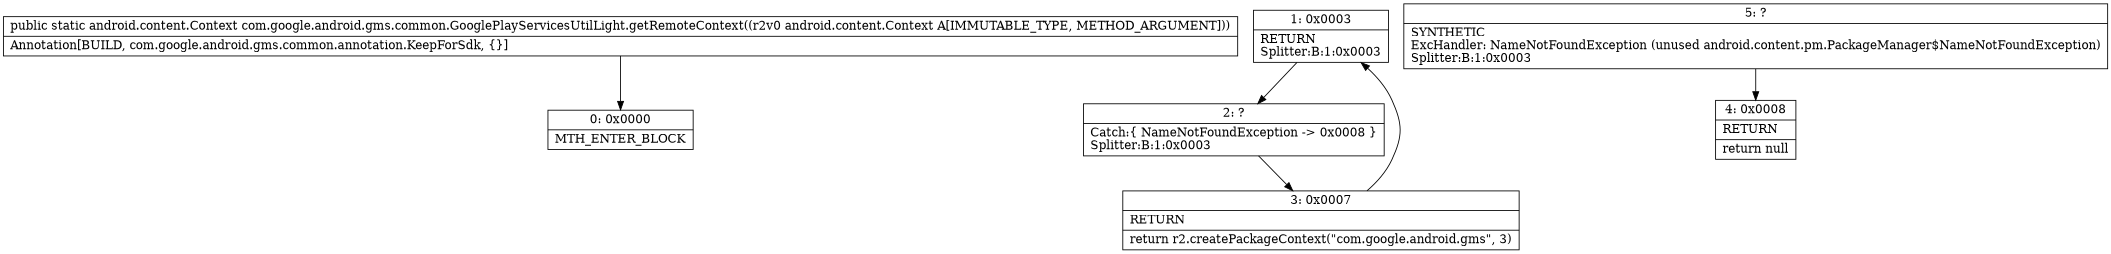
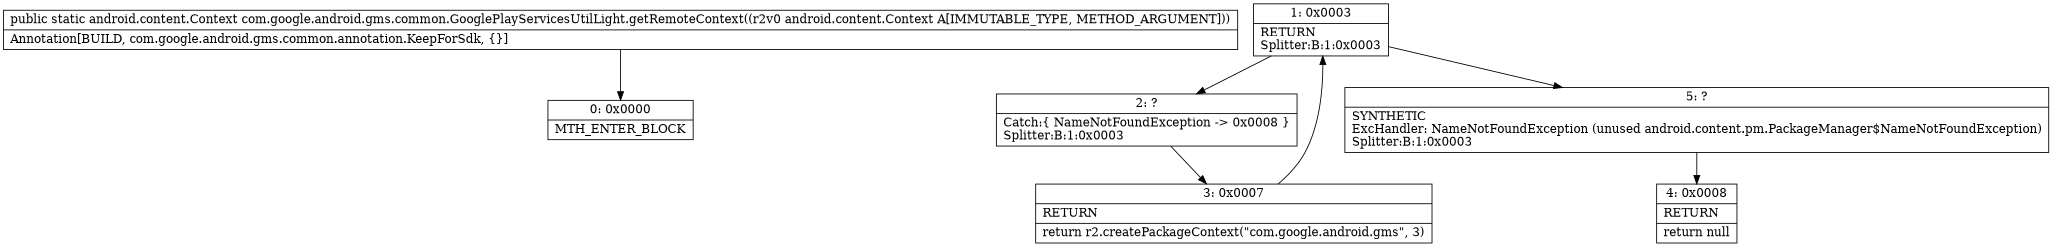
none -> (1471, 66)
